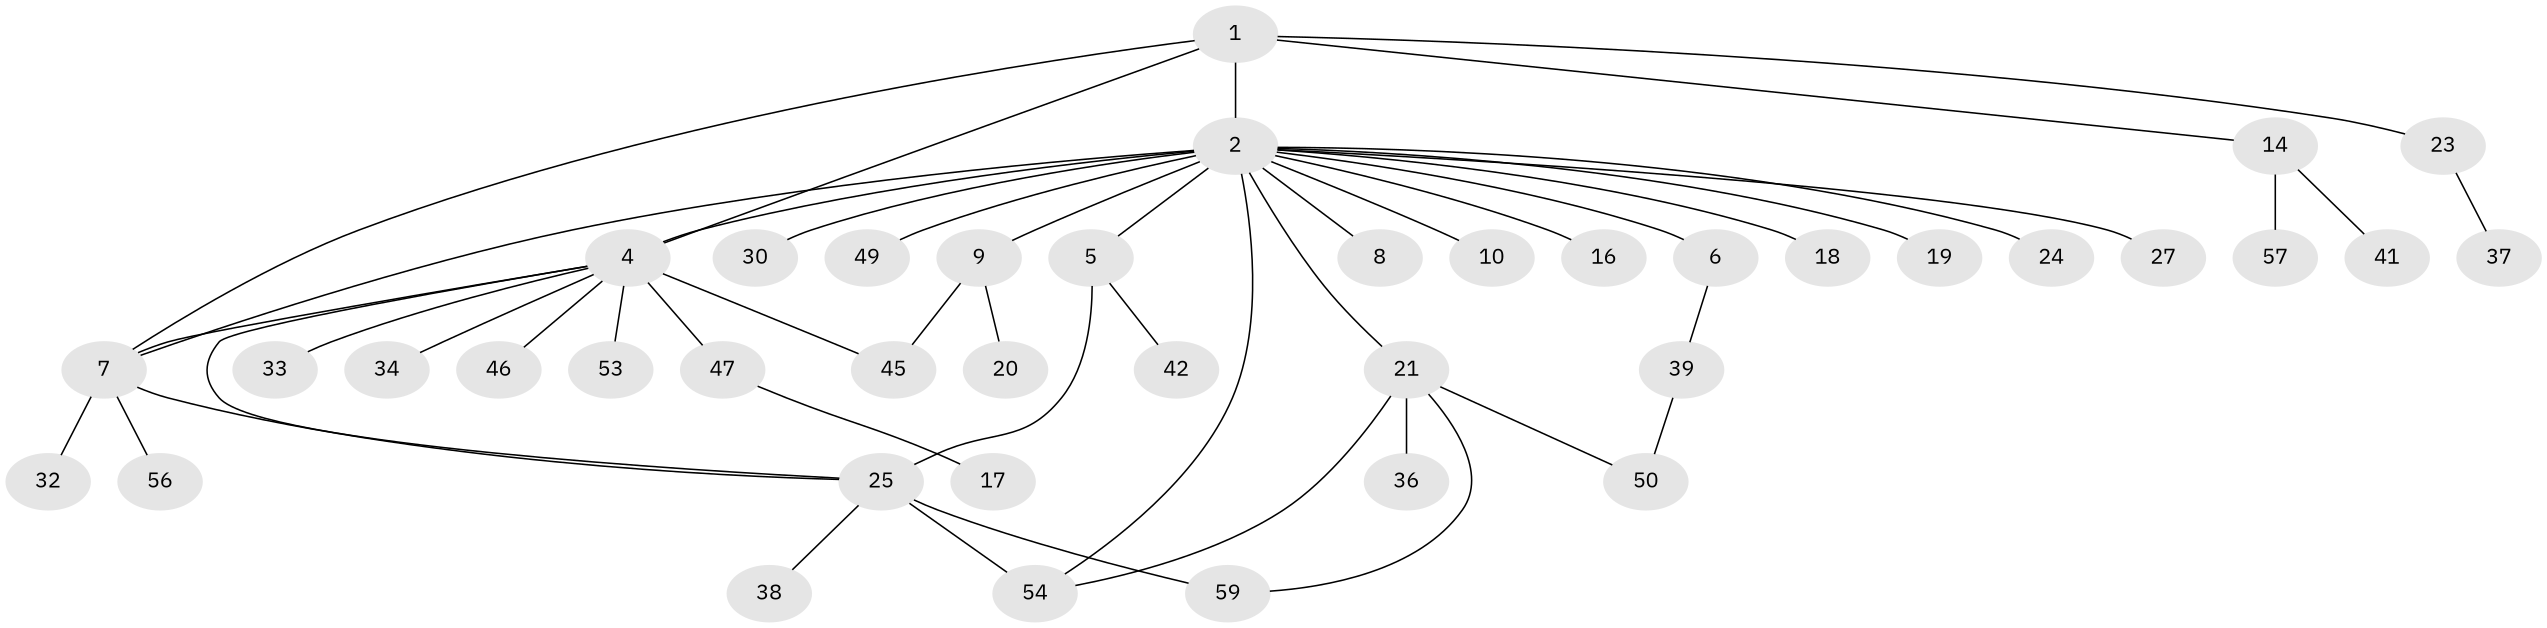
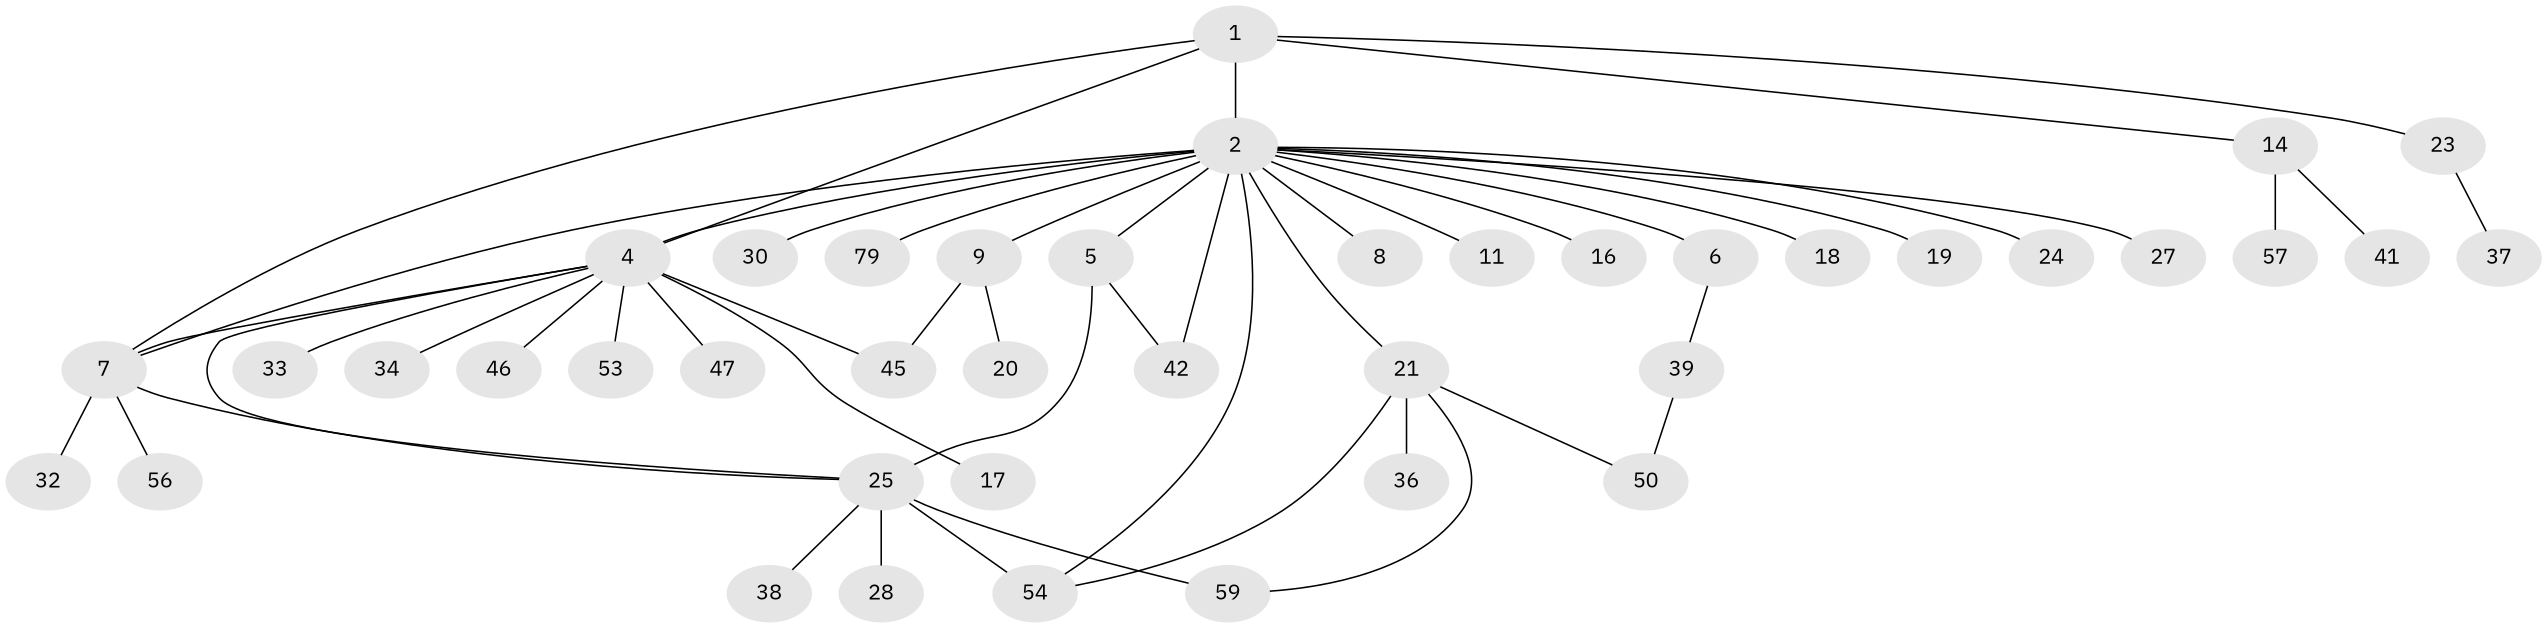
(867, 258) -> (867, 258)
none -> (1206, 258)
(1492, 258) -> (1492, 258)
(859, 424) -> (810, 372)
none -> (881, 594)
